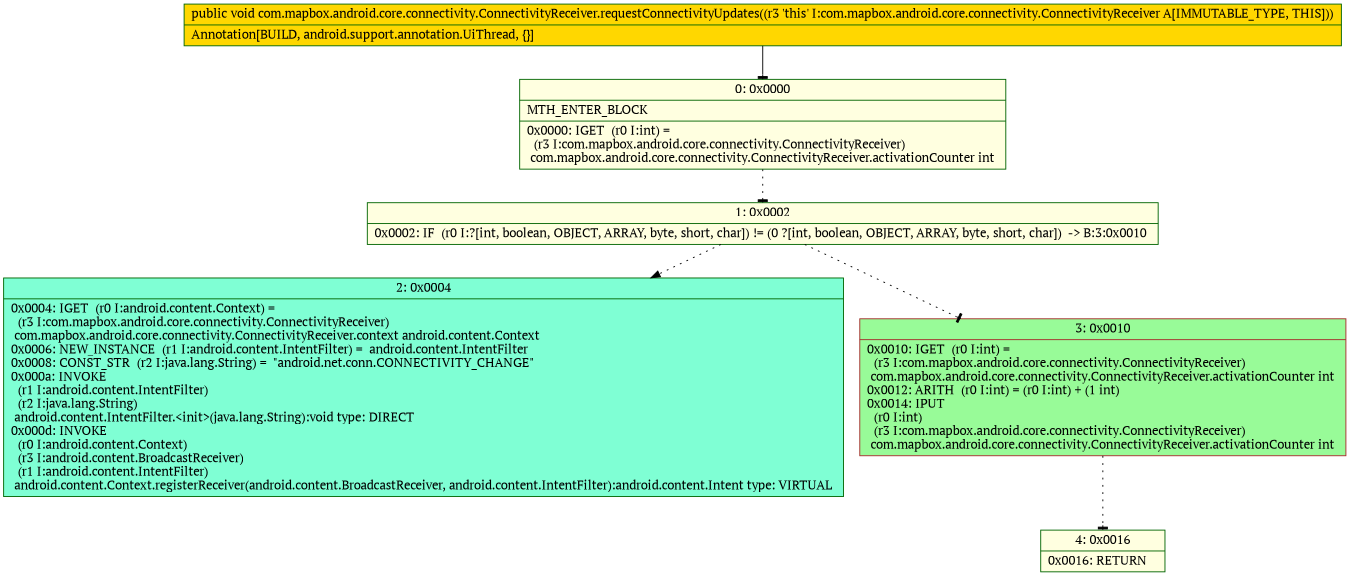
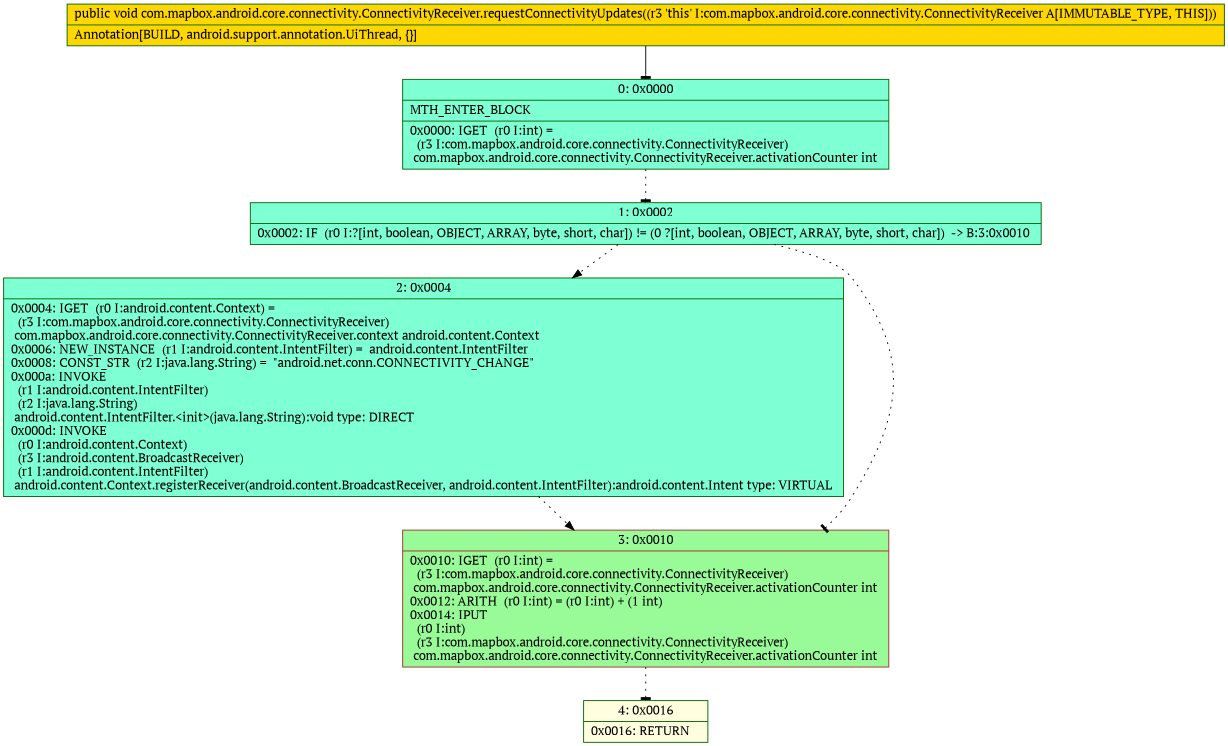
(763, 124) -> (646, 124)
(763, 224) -> (646, 224)
none -> (553, 510)
